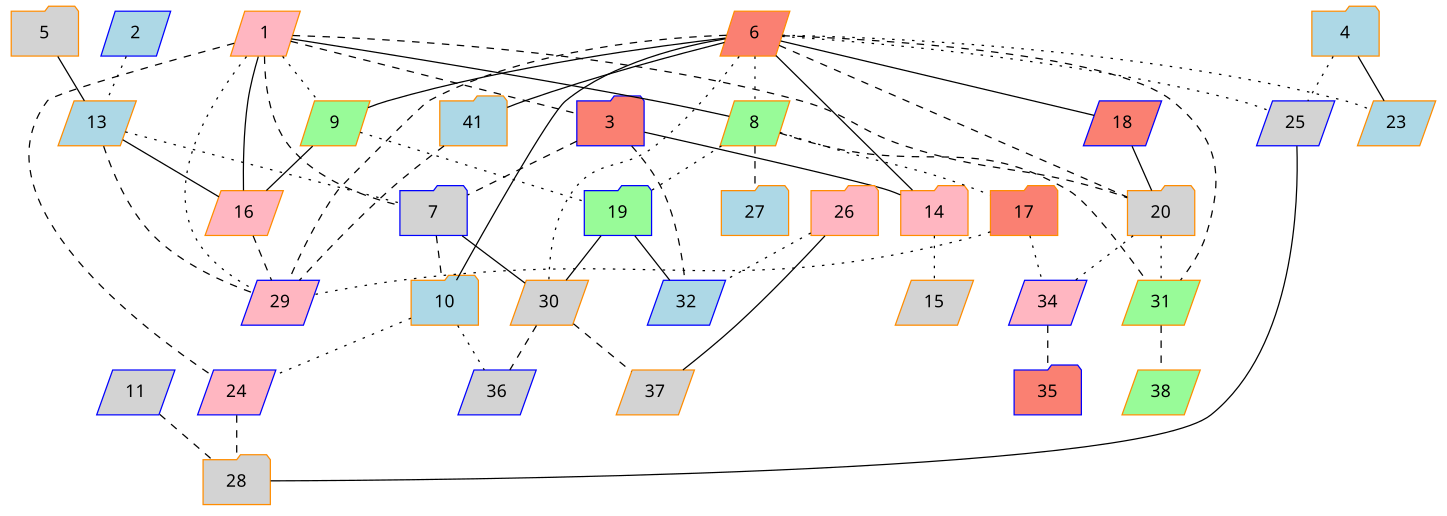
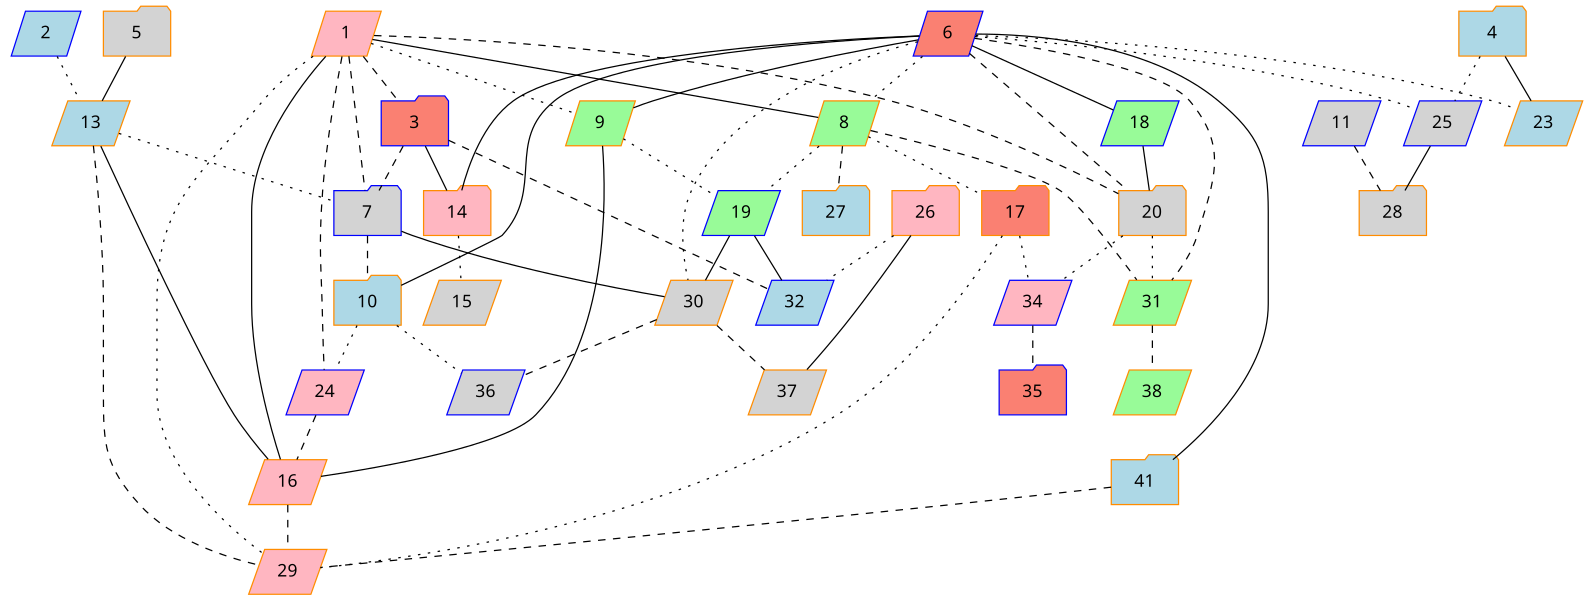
(755, 34) -> (948, 34)
(440, 96) -> none
(1122, 123) -> (1140, 123)
(618, 213) -> (741, 213)
(280, 303) -> (288, 572)
(237, 437) -> (306, 437)
